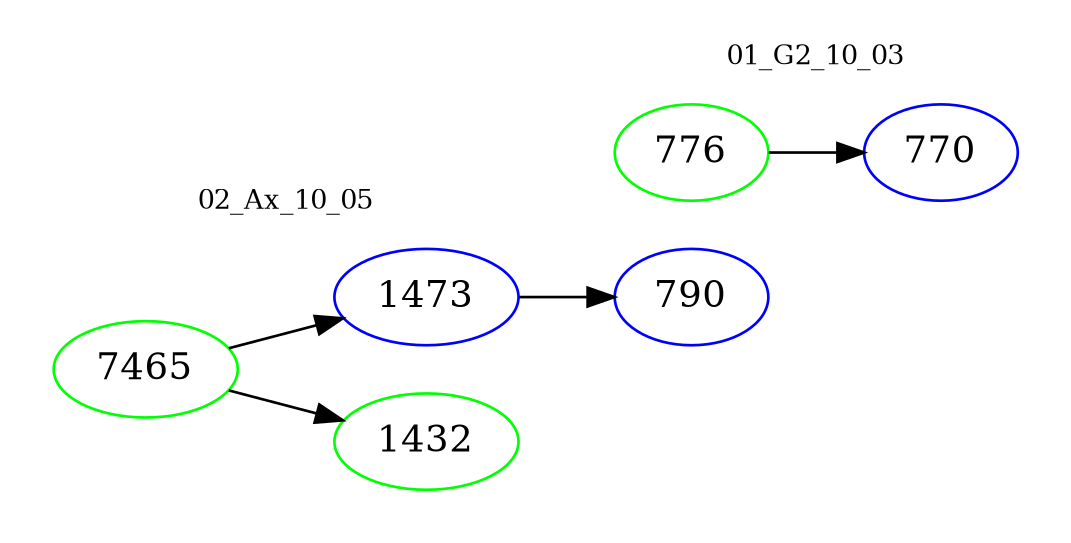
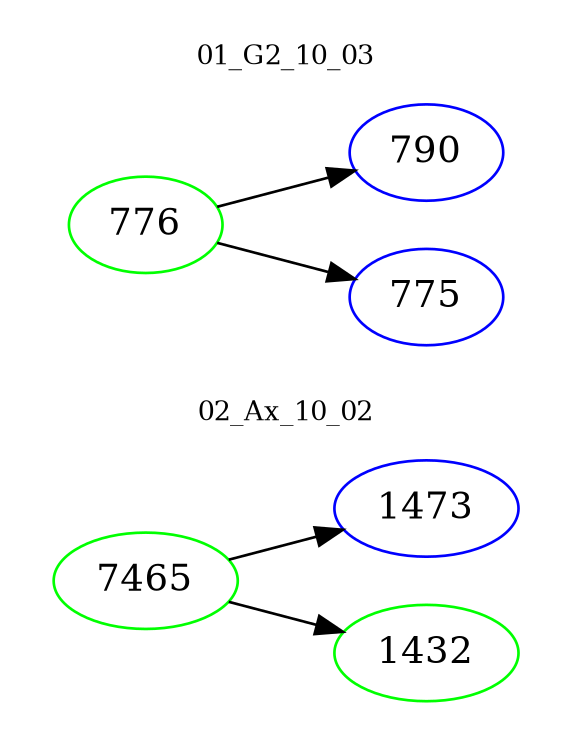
(941, 153) -> (426, 297)
(286, 202) -> (286, 414)
(556, 297) -> (273, 192)
